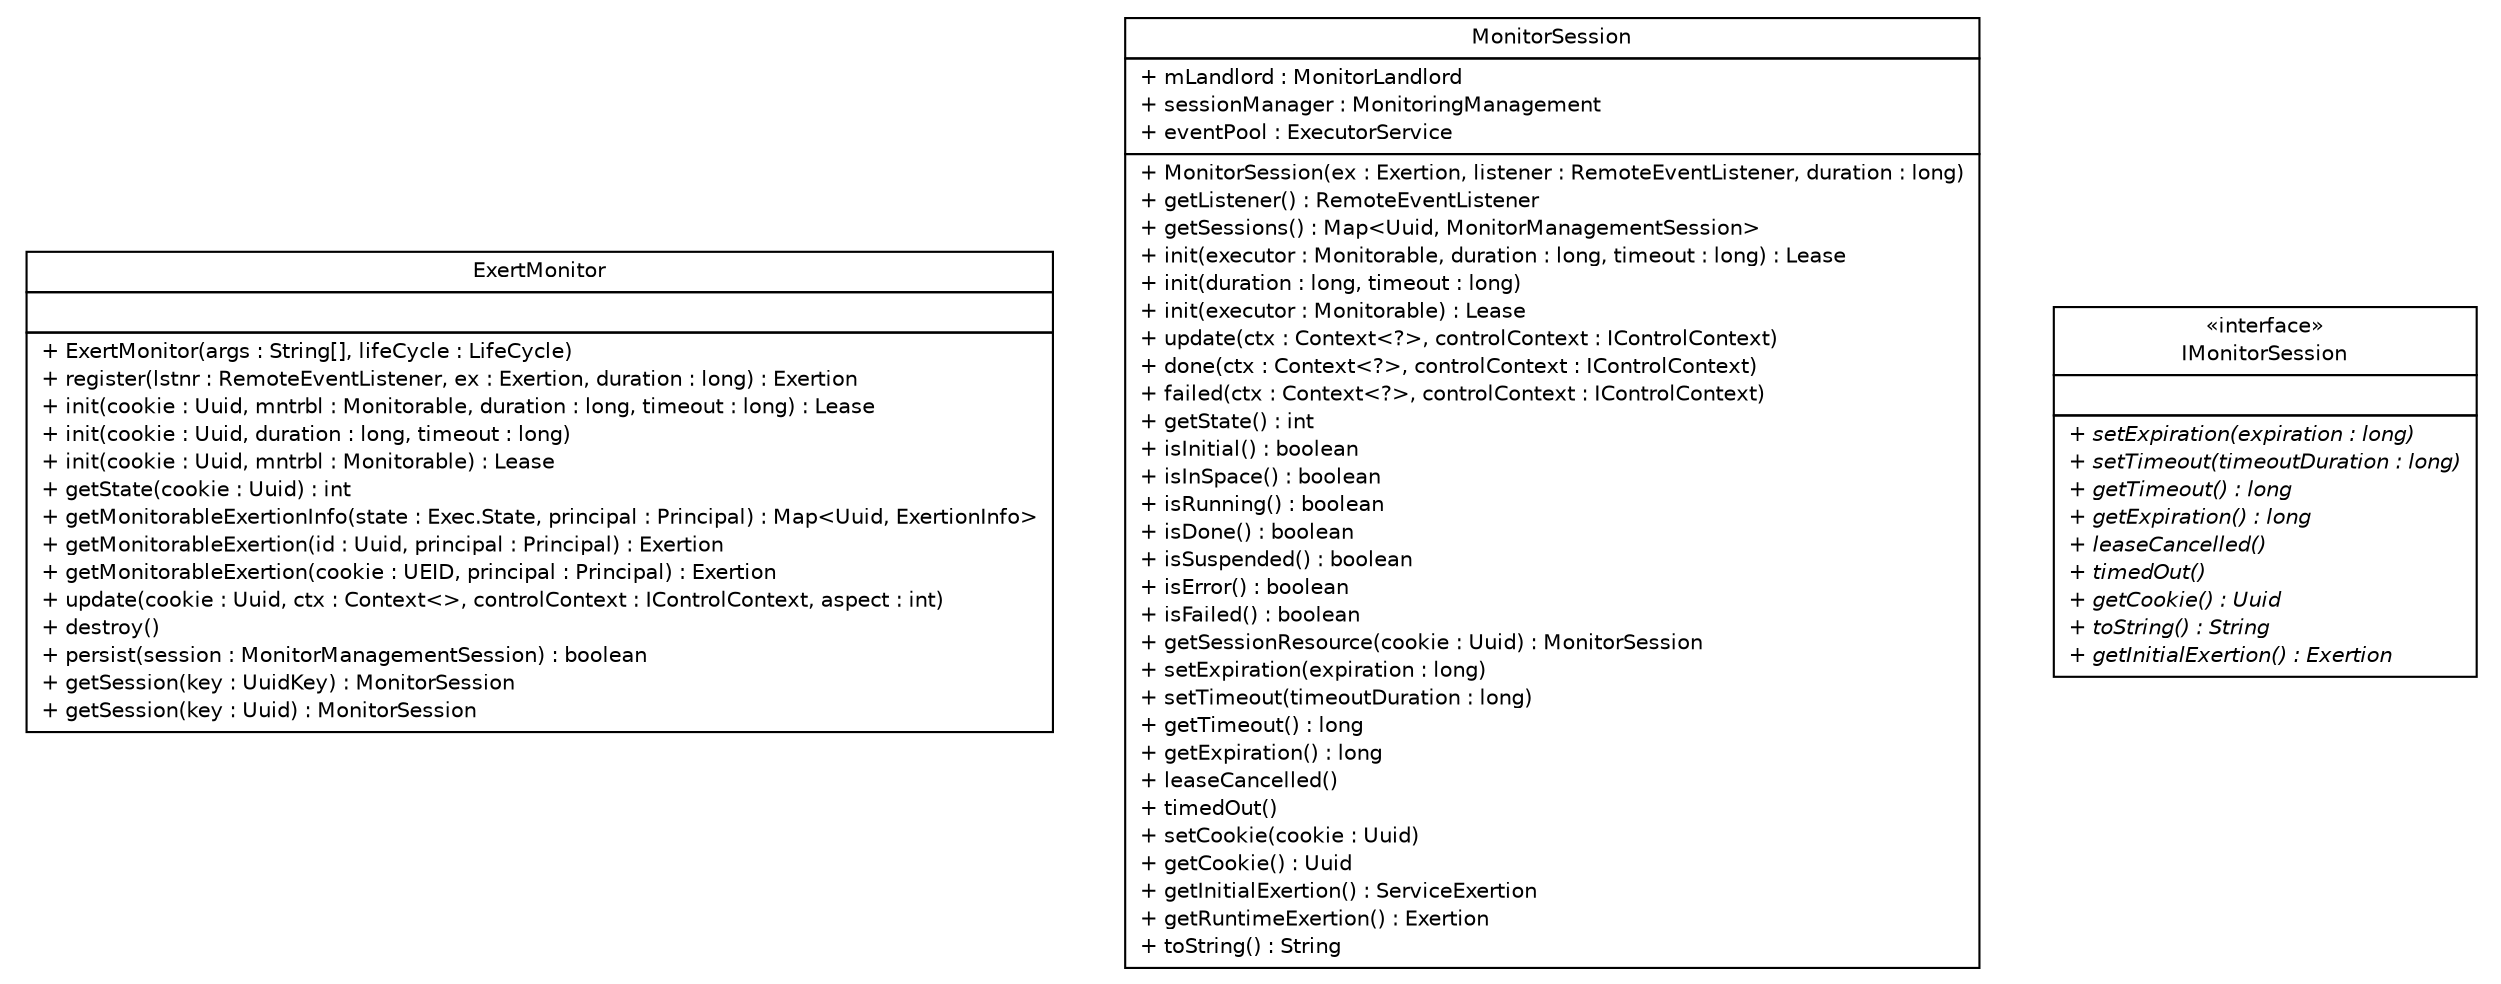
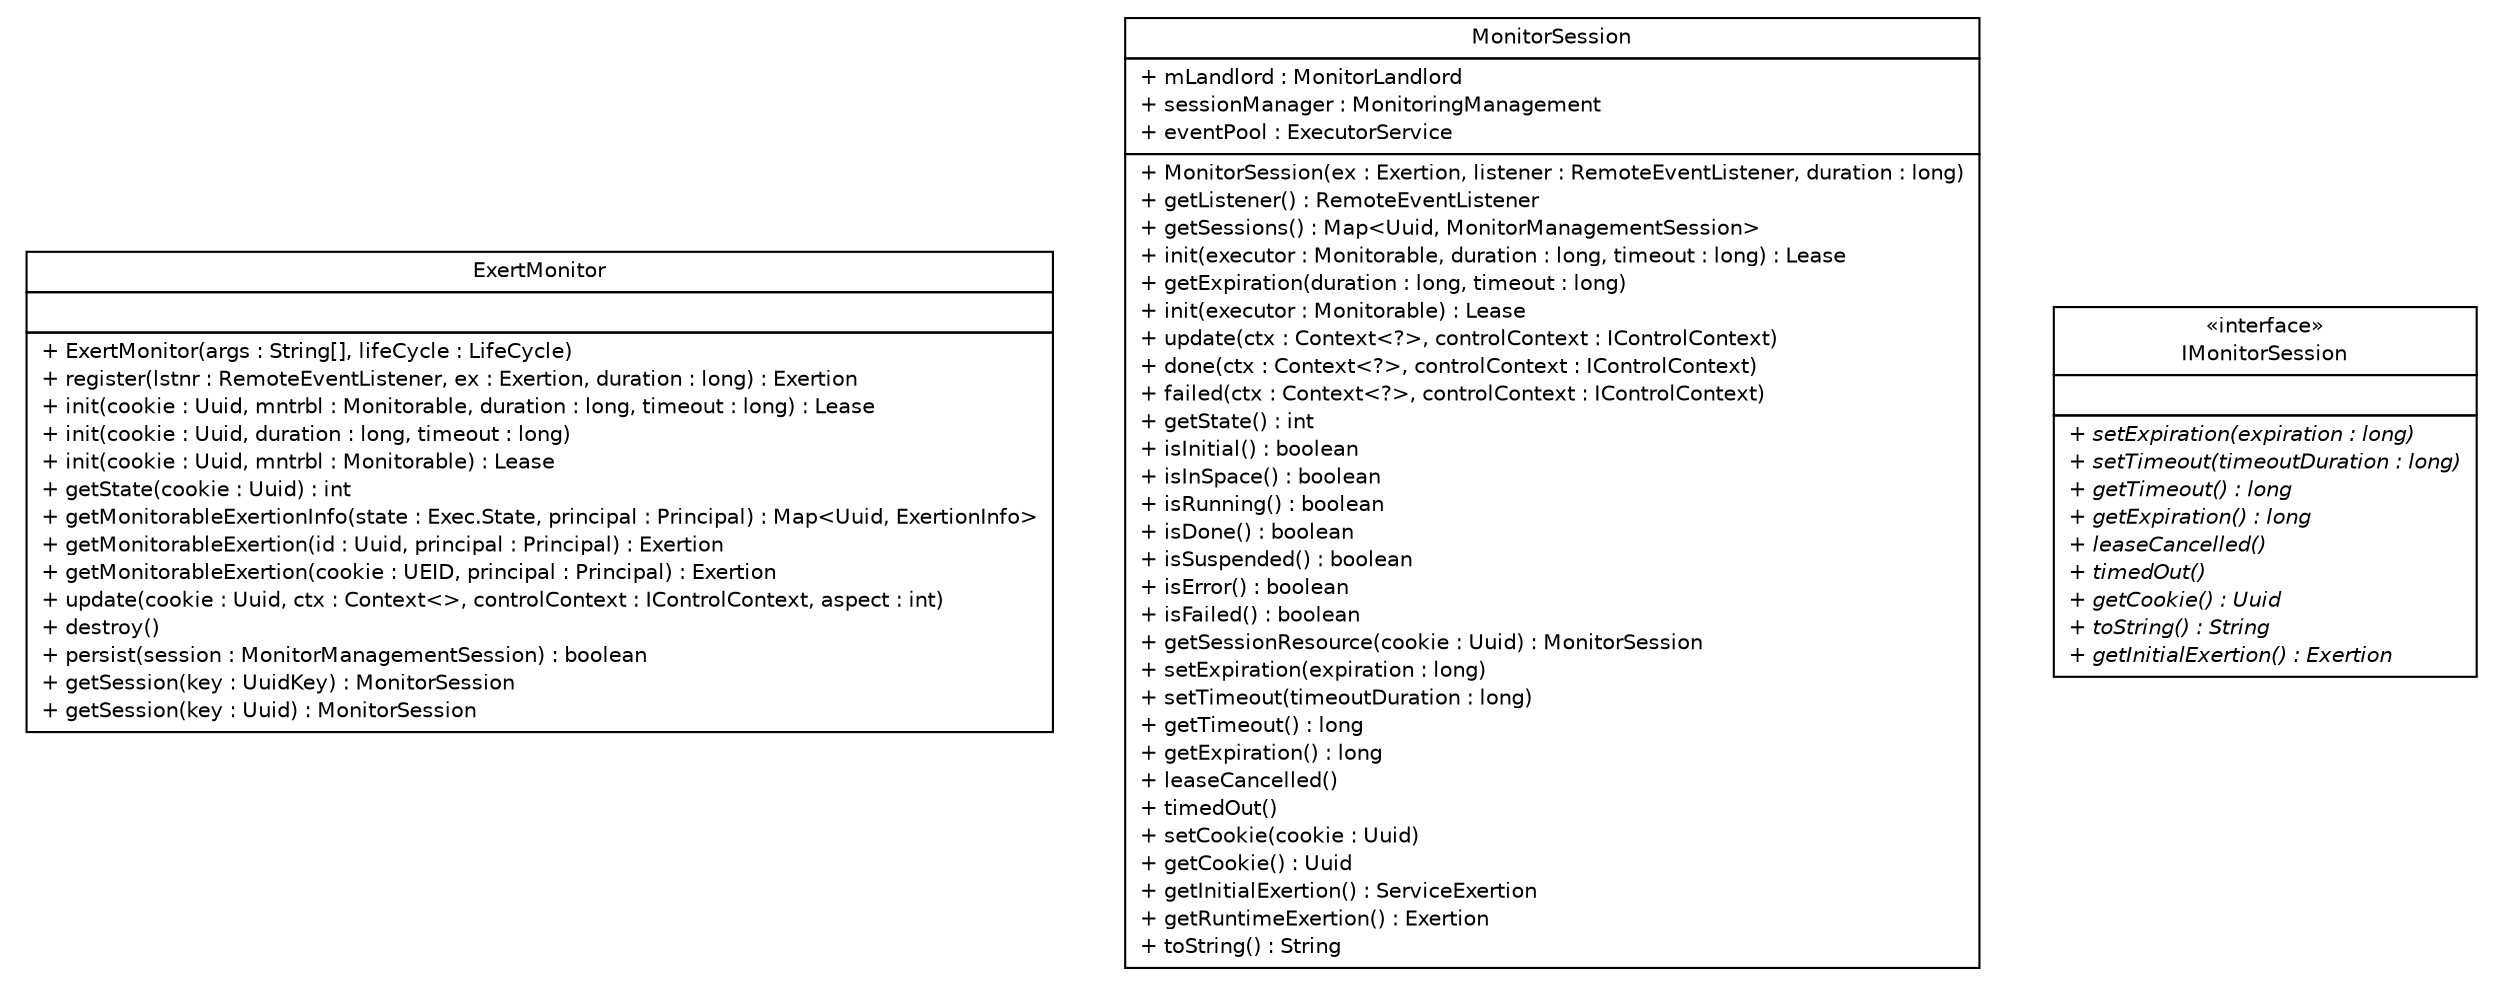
(1331, 284) -> (1383, 284)
